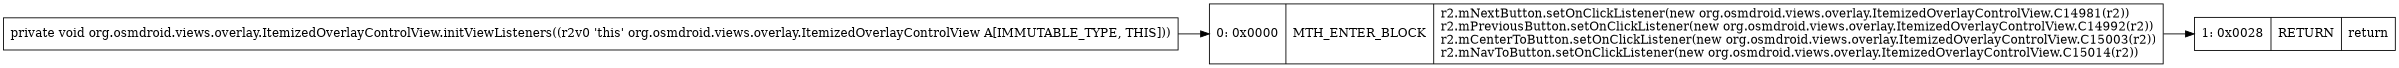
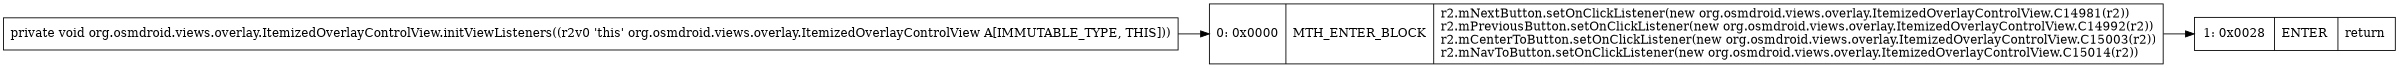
(2306, 33) -> (2304, 33)
